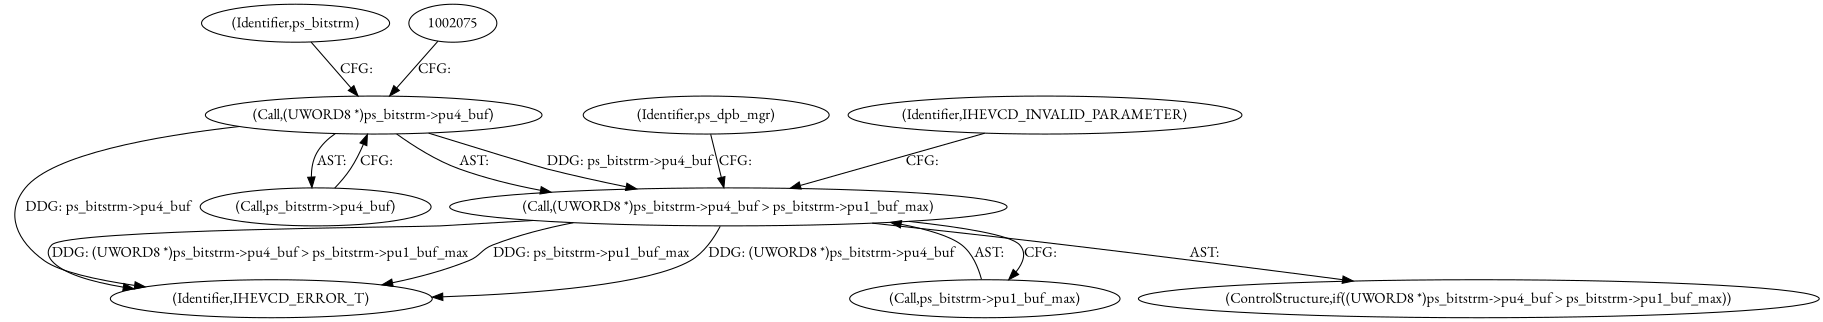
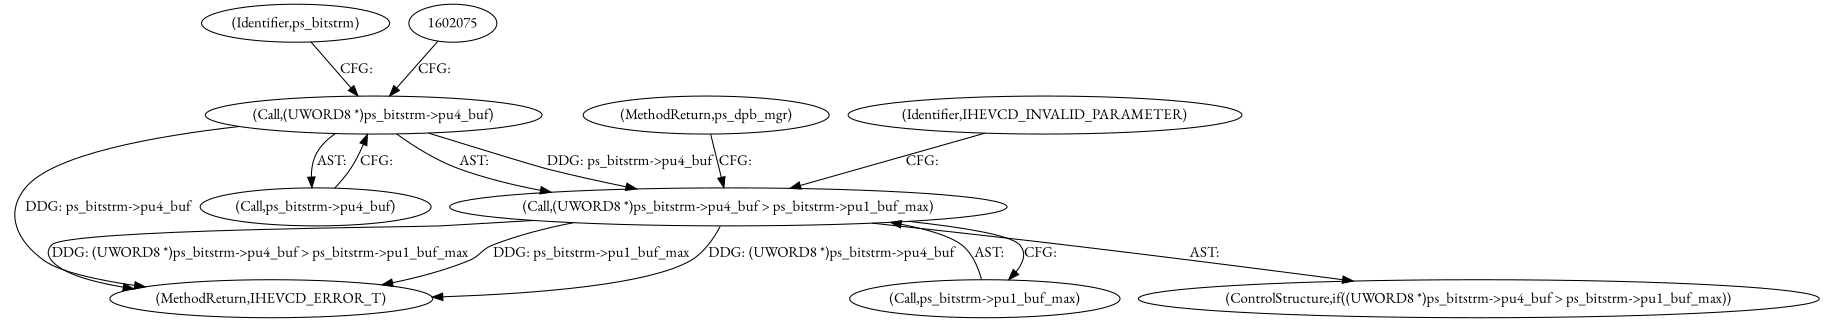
(453, 23) -> (453, 23)
(706, 115) -> (706, 115)
(271, 299) -> (271, 299)
